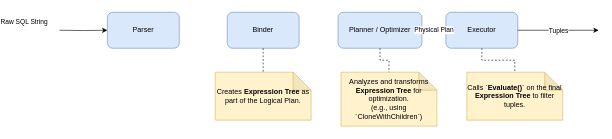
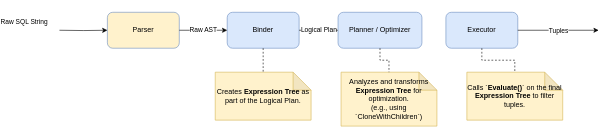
(143, 30) -> (143, 30)
none -> (205, 30)
none -> (316, 30)
(432, 30) -> none
